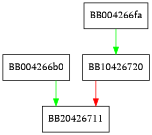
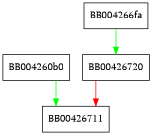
(36, 67) -> (36, 67)
(116, 67) -> (116, 67)
(76, 119) -> (76, 119)
